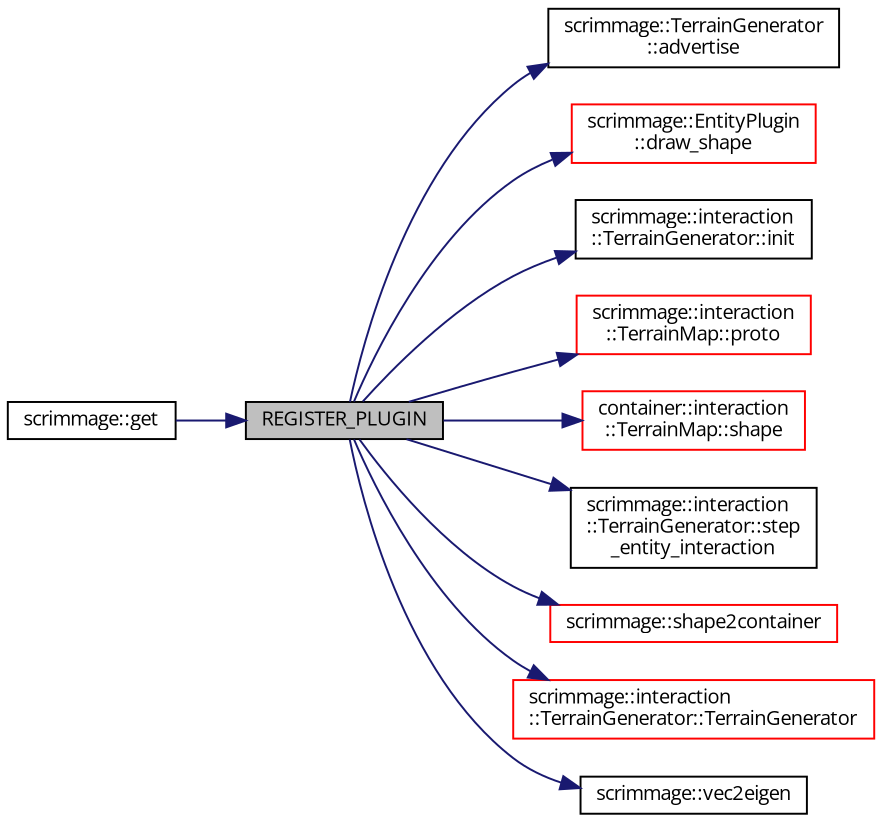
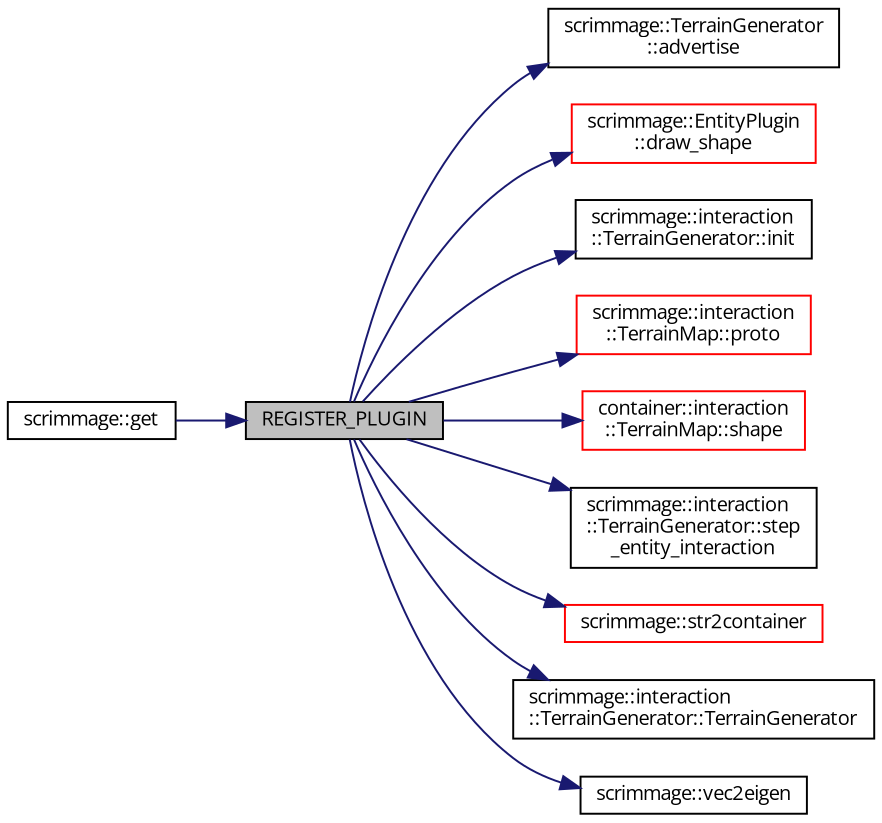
(694, 623) -> (694, 623)
(694, 709) -> (694, 709)
